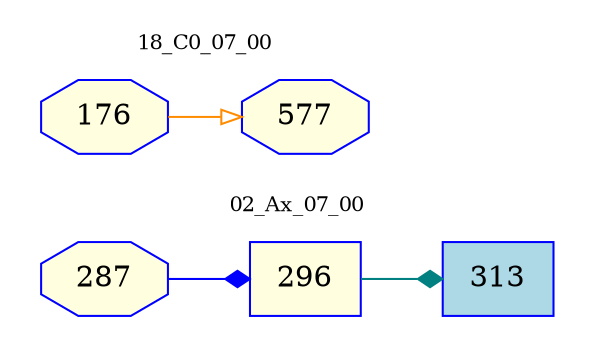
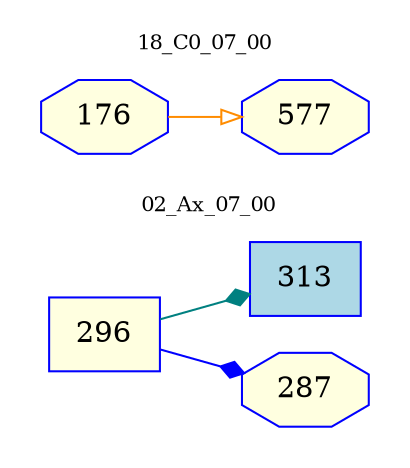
(197, 279) -> (190, 358)
